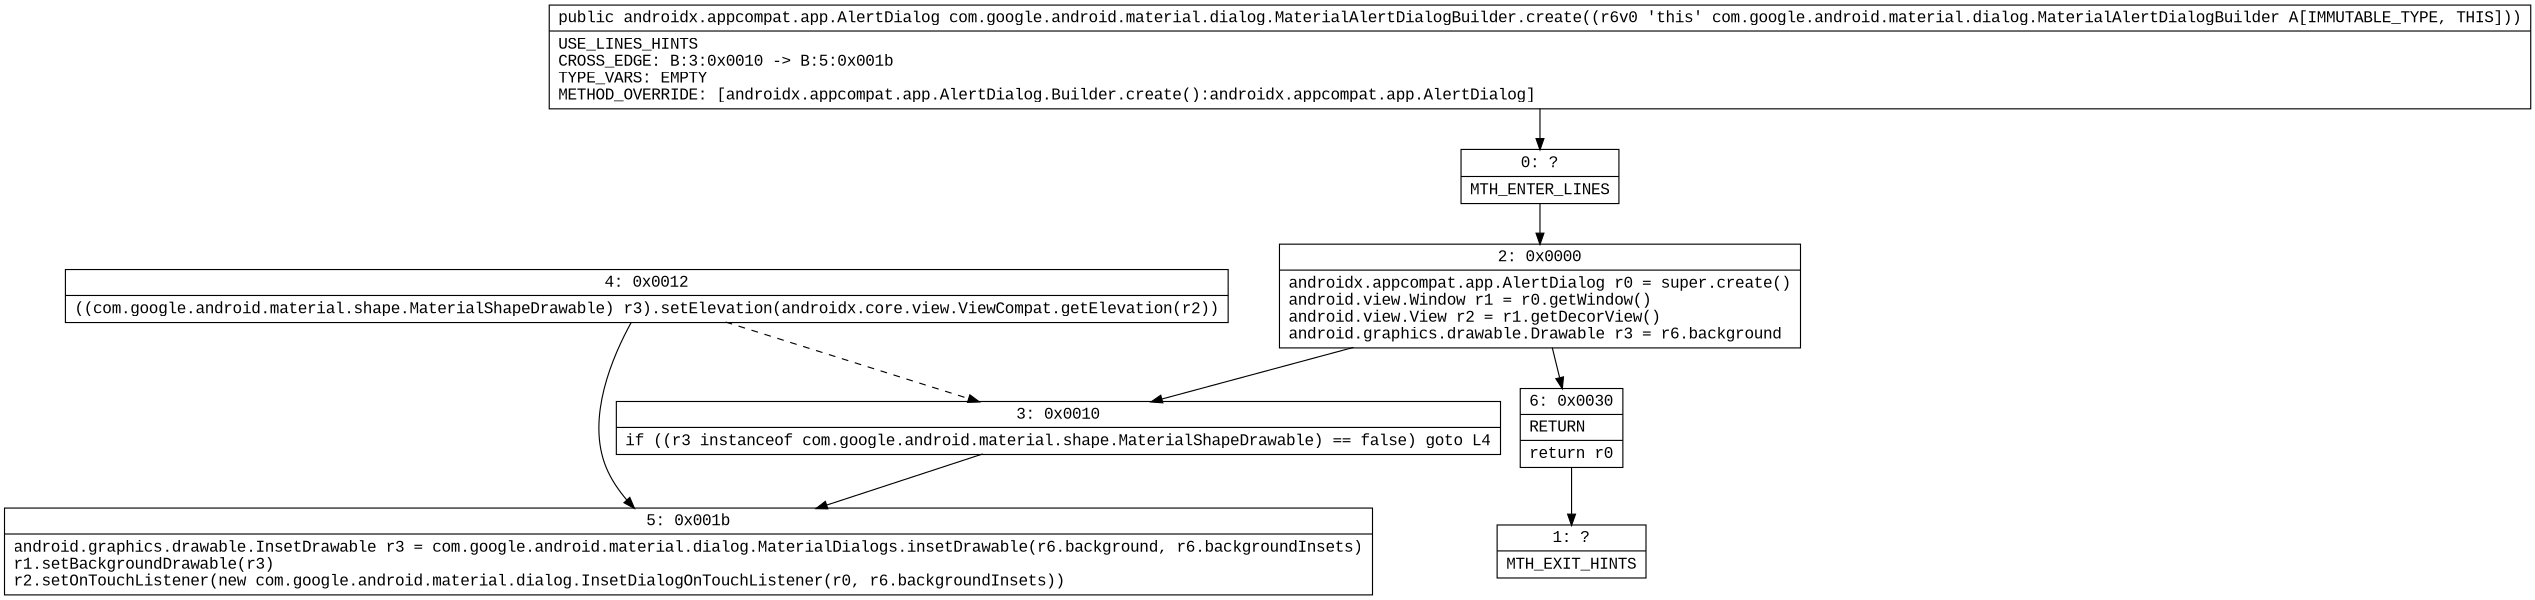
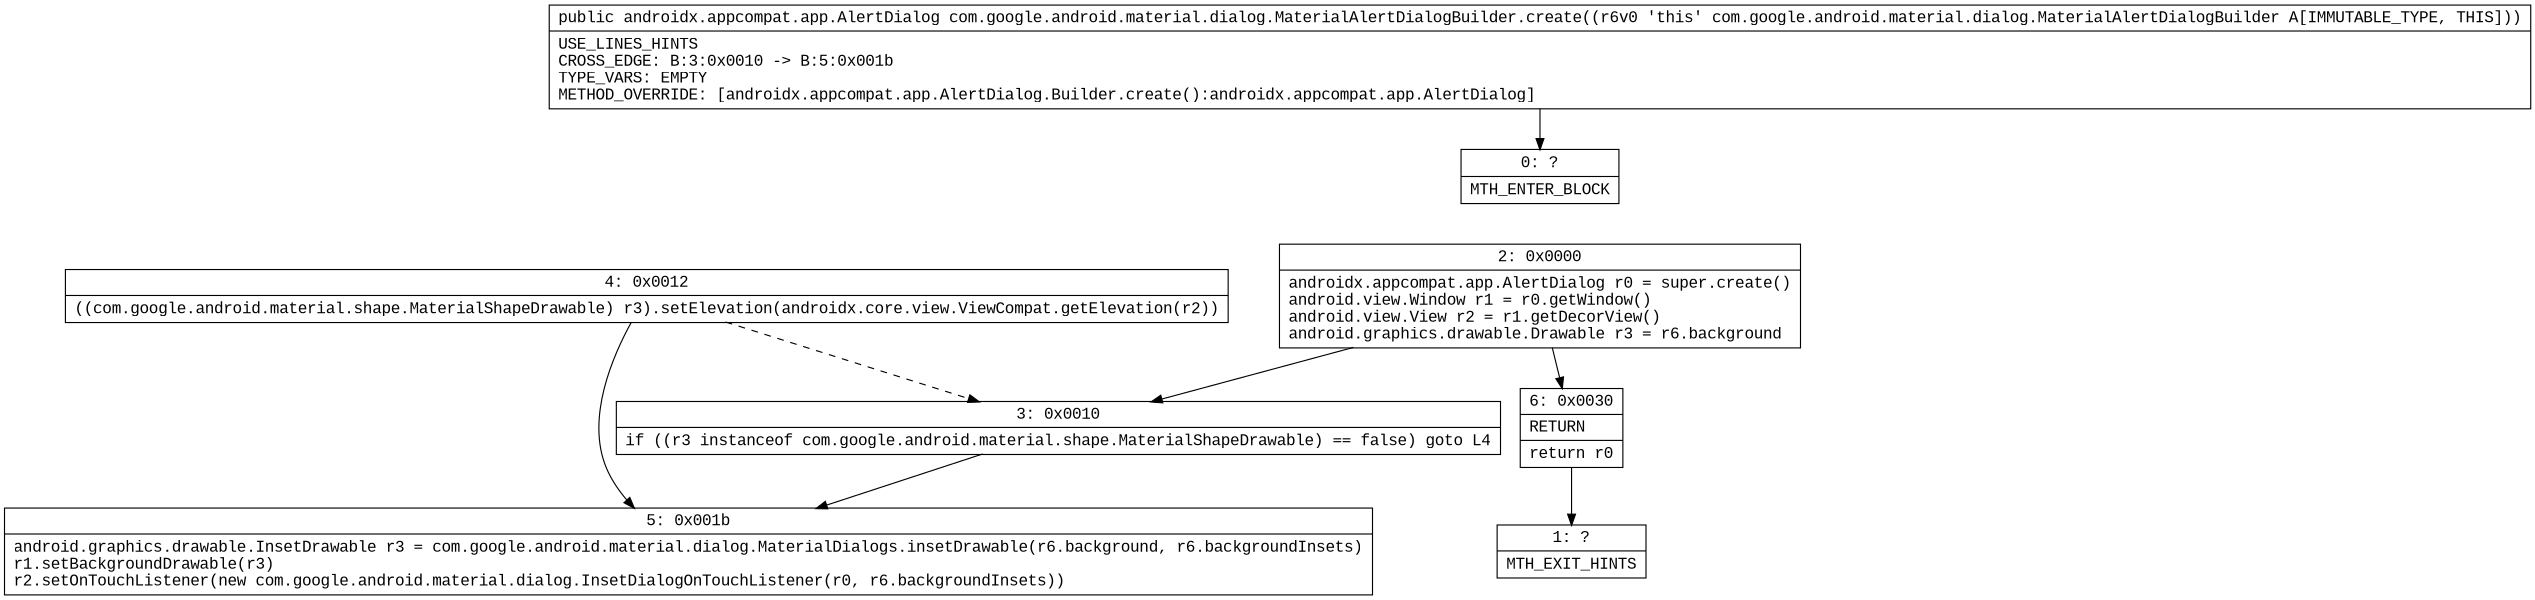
(1540, 189) -> (1540, 189)
(1540, 218) -> none
